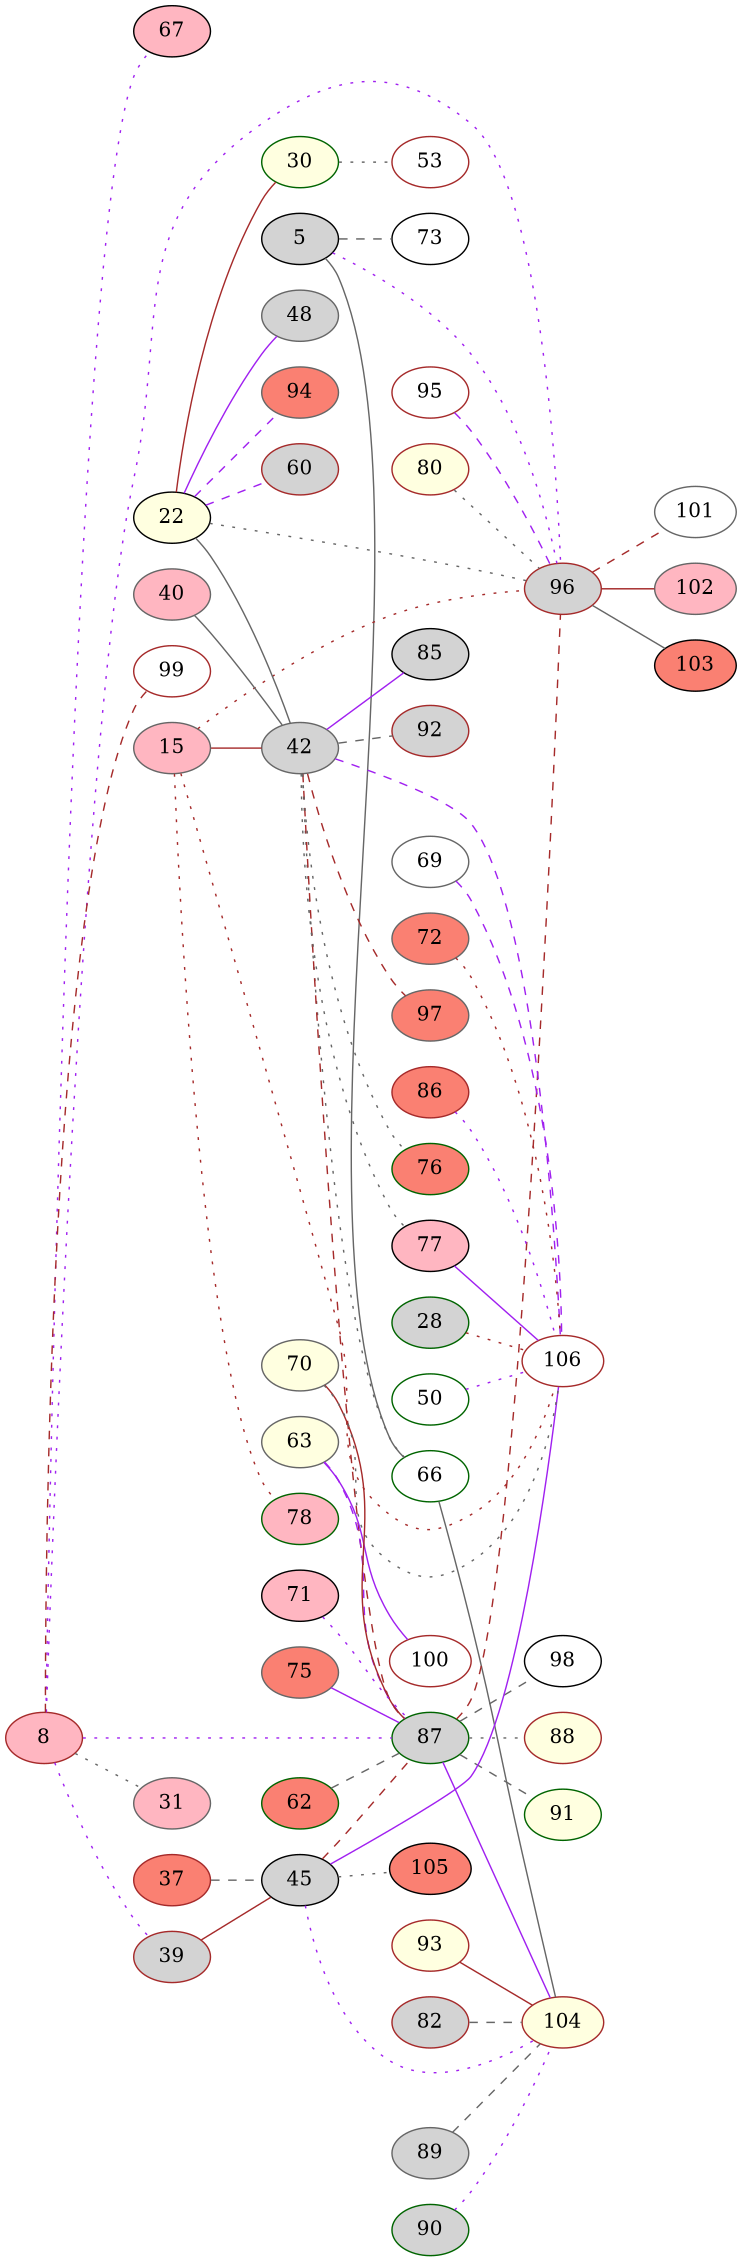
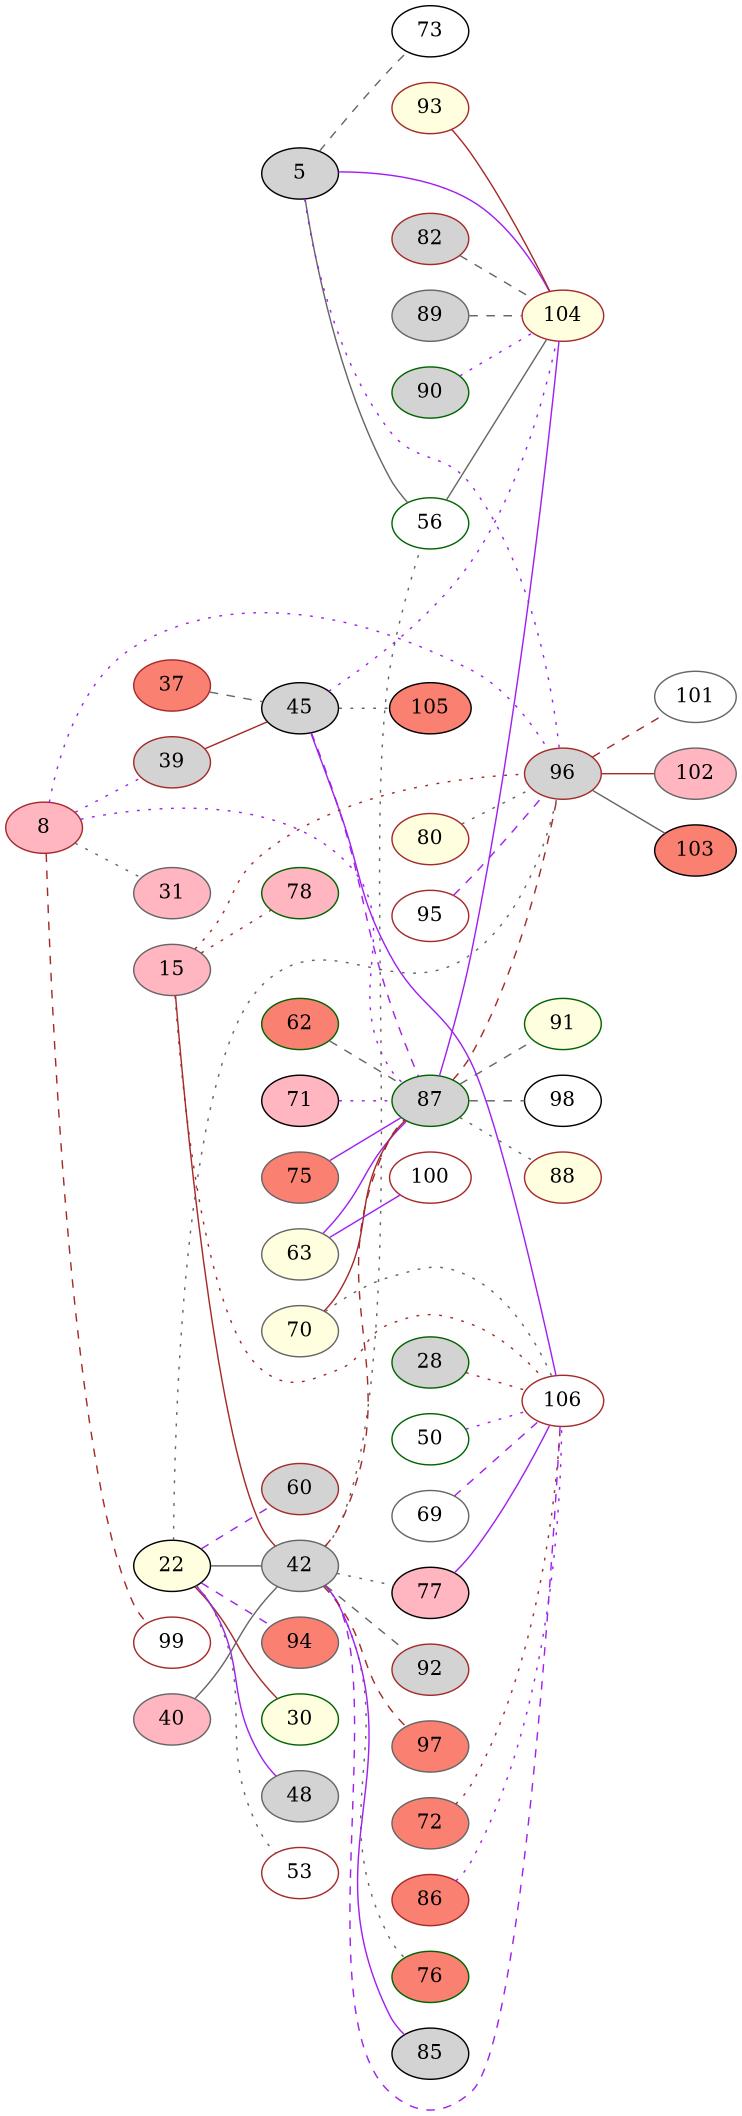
(172, 31) -> none
(365, 162) -> (236, 1727)
none -> (464, 197)
(430, 1476) -> (430, 523)
(364, 1591) -> (361, 1183)
(367, 1810) -> (364, 905)
